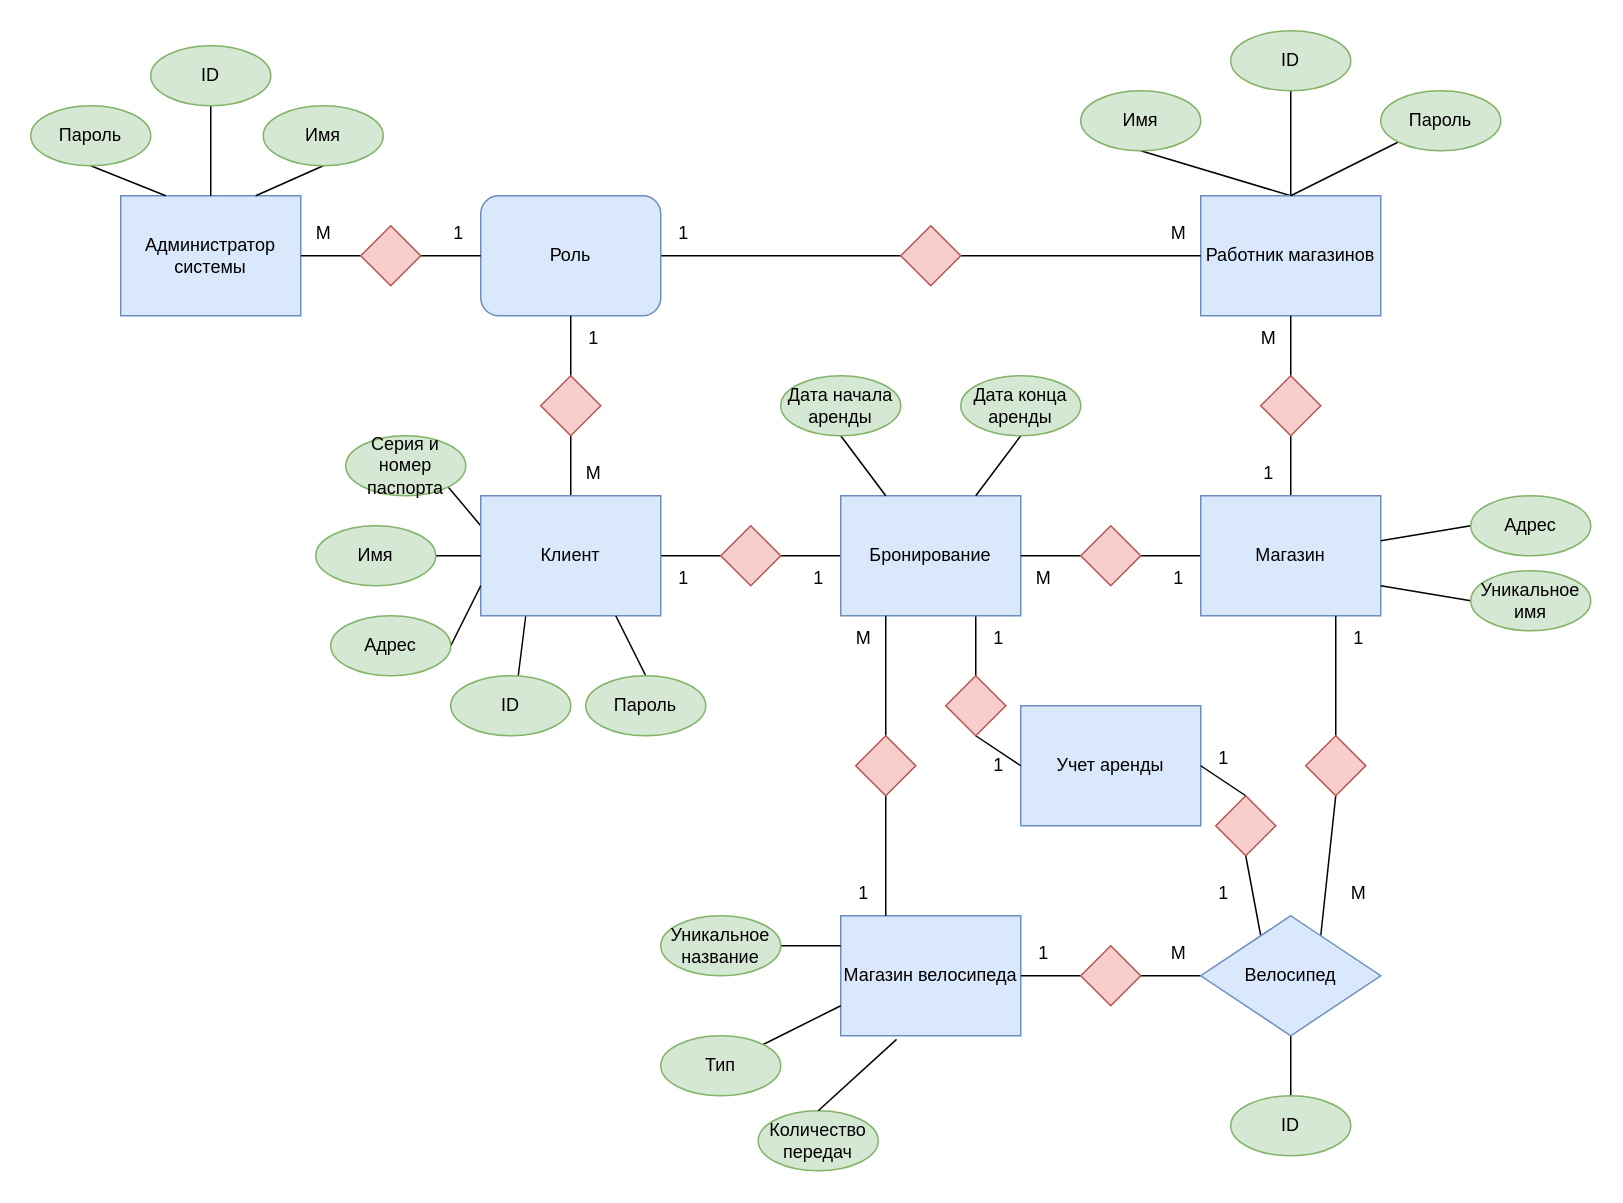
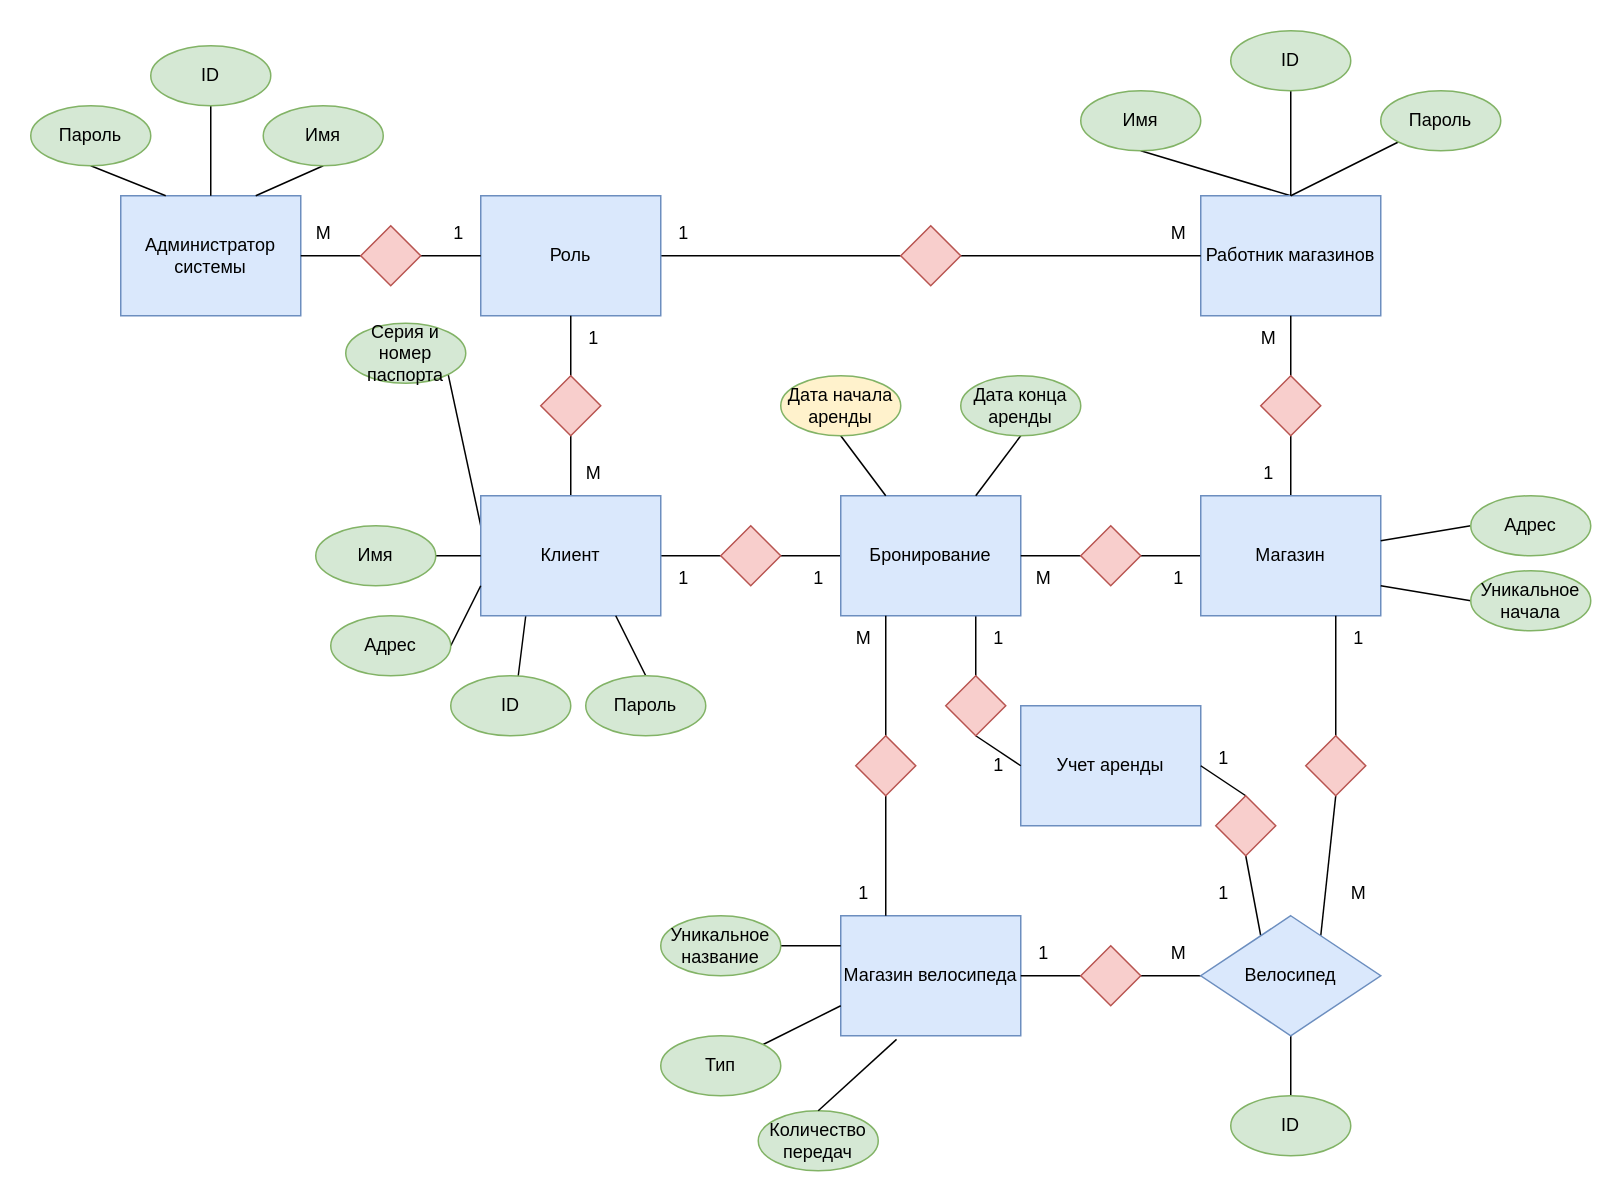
(571, 256) -> (571, 256)
(841, 406) -> (841, 406)
(406, 466) -> (406, 353)
(1531, 601) -> (1531, 601)
